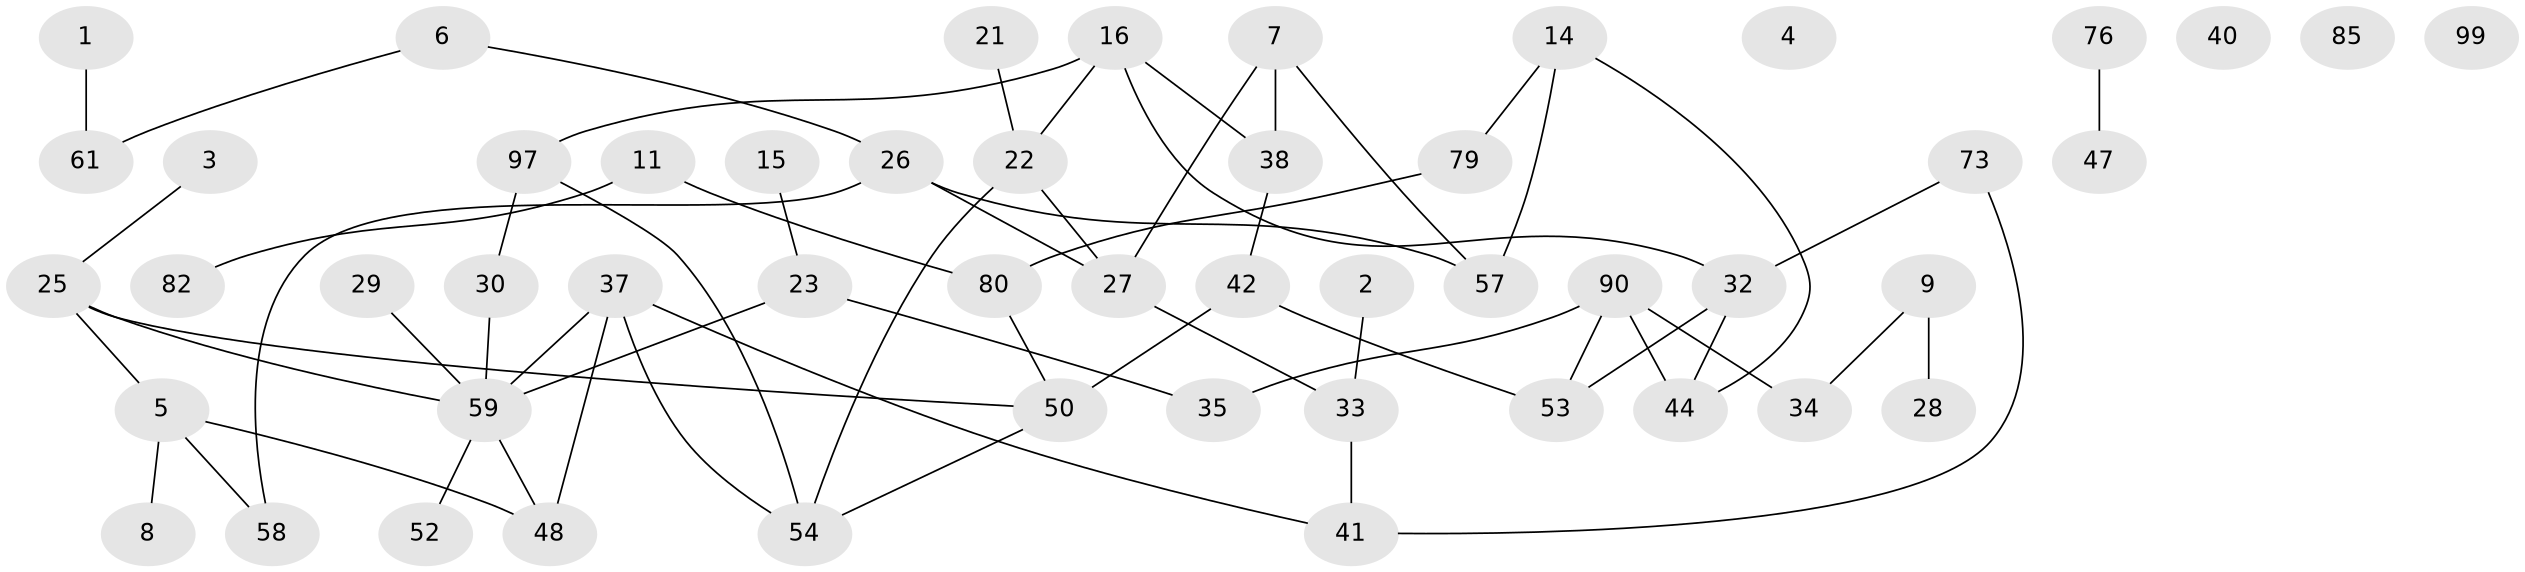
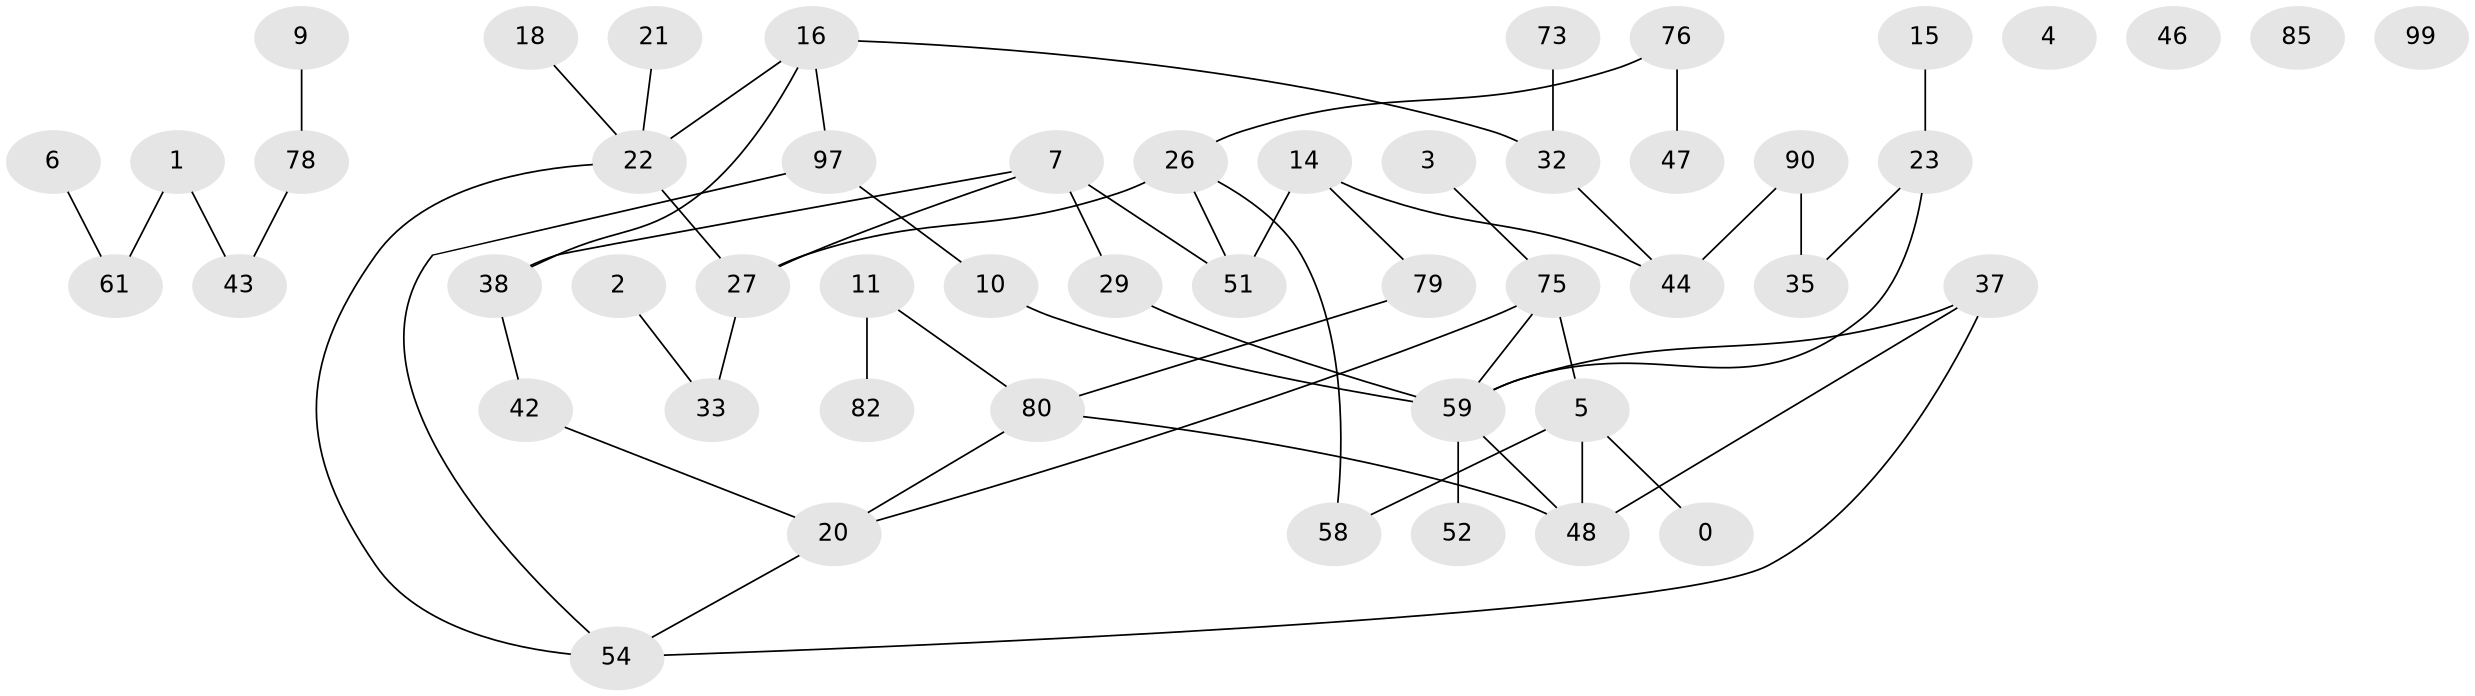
none -> (531, 38)
(2223, 38) -> (2173, 38)
(677, 86) -> (1429, 100)
none -> (1086, 224)
(53, 286) -> (1553, 286)
none -> (240, 286)
(491, 286) -> (991, 286)
(1491, 286) -> (1239, 286)
(1060, 410) -> (834, 534)
(1556, 410) -> none
(1805, 410) -> none
(1929, 410) -> (302, 162)
none -> (1318, 453)
(148, 534) -> (1706, 534)
(1351, 534) -> none
